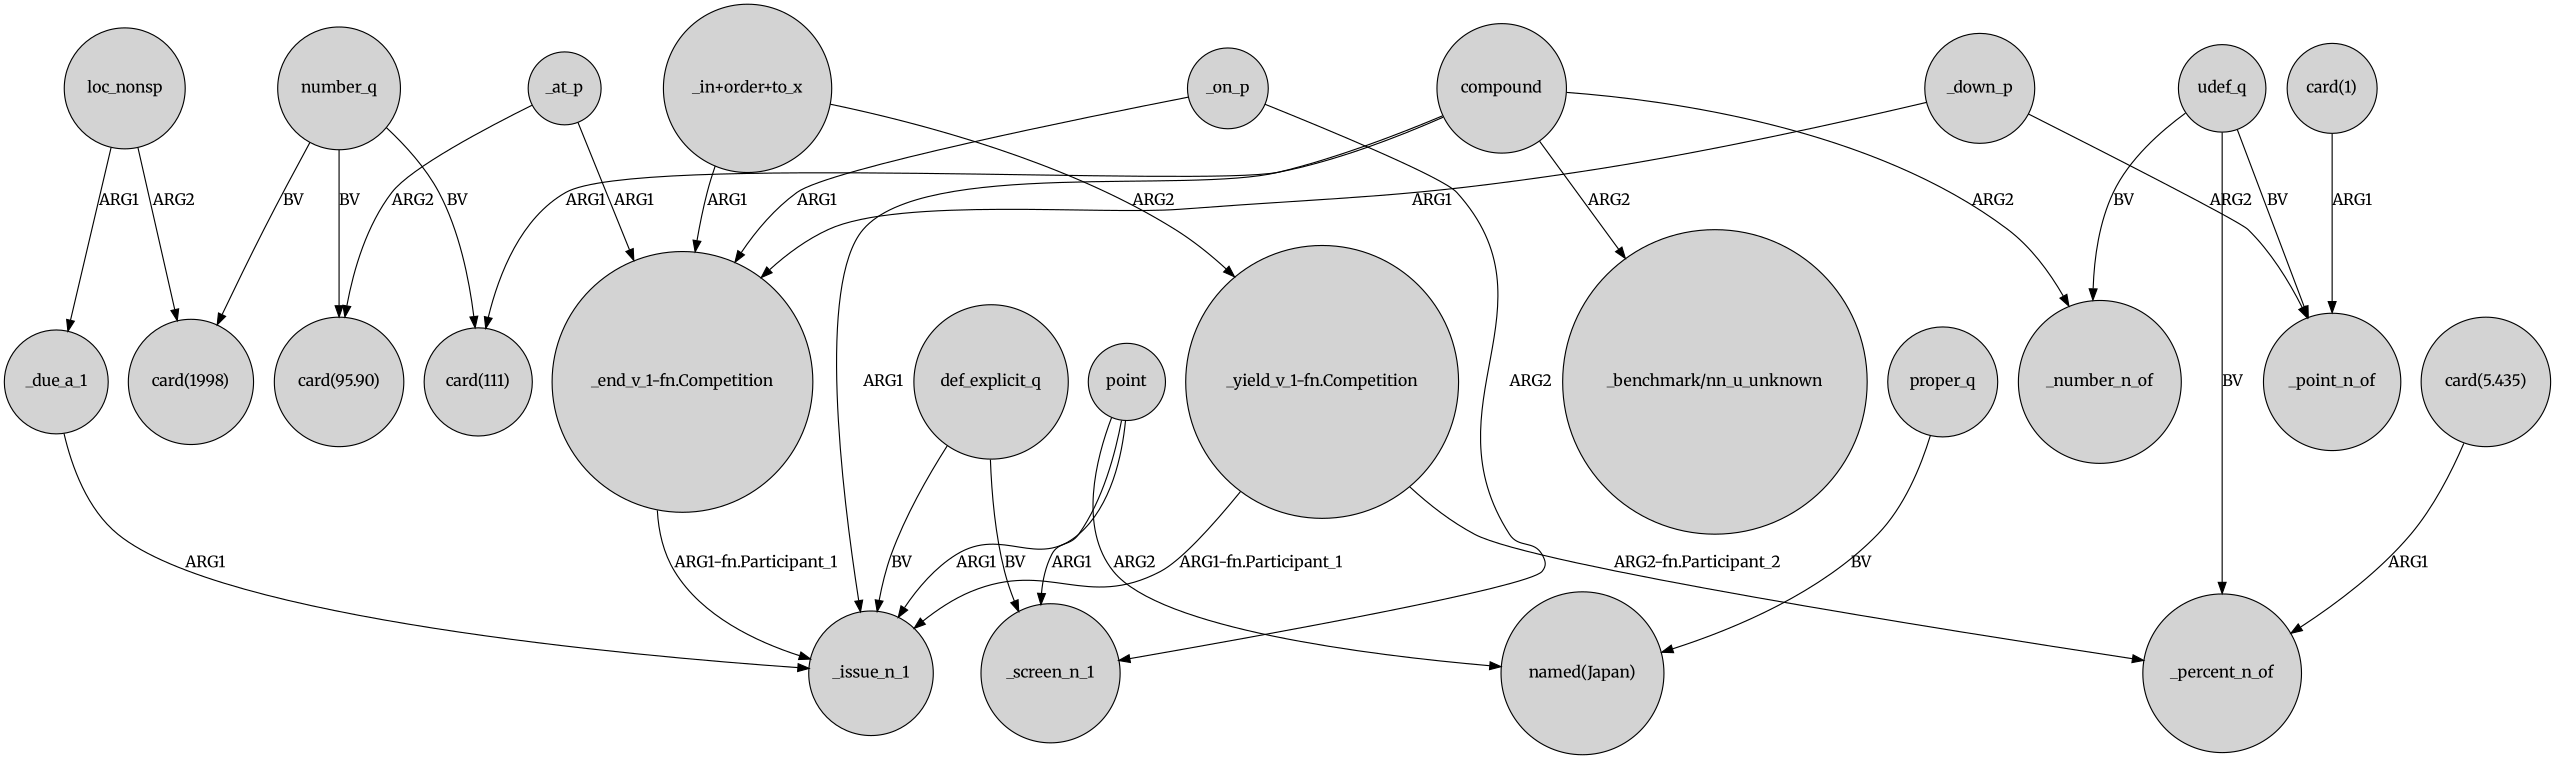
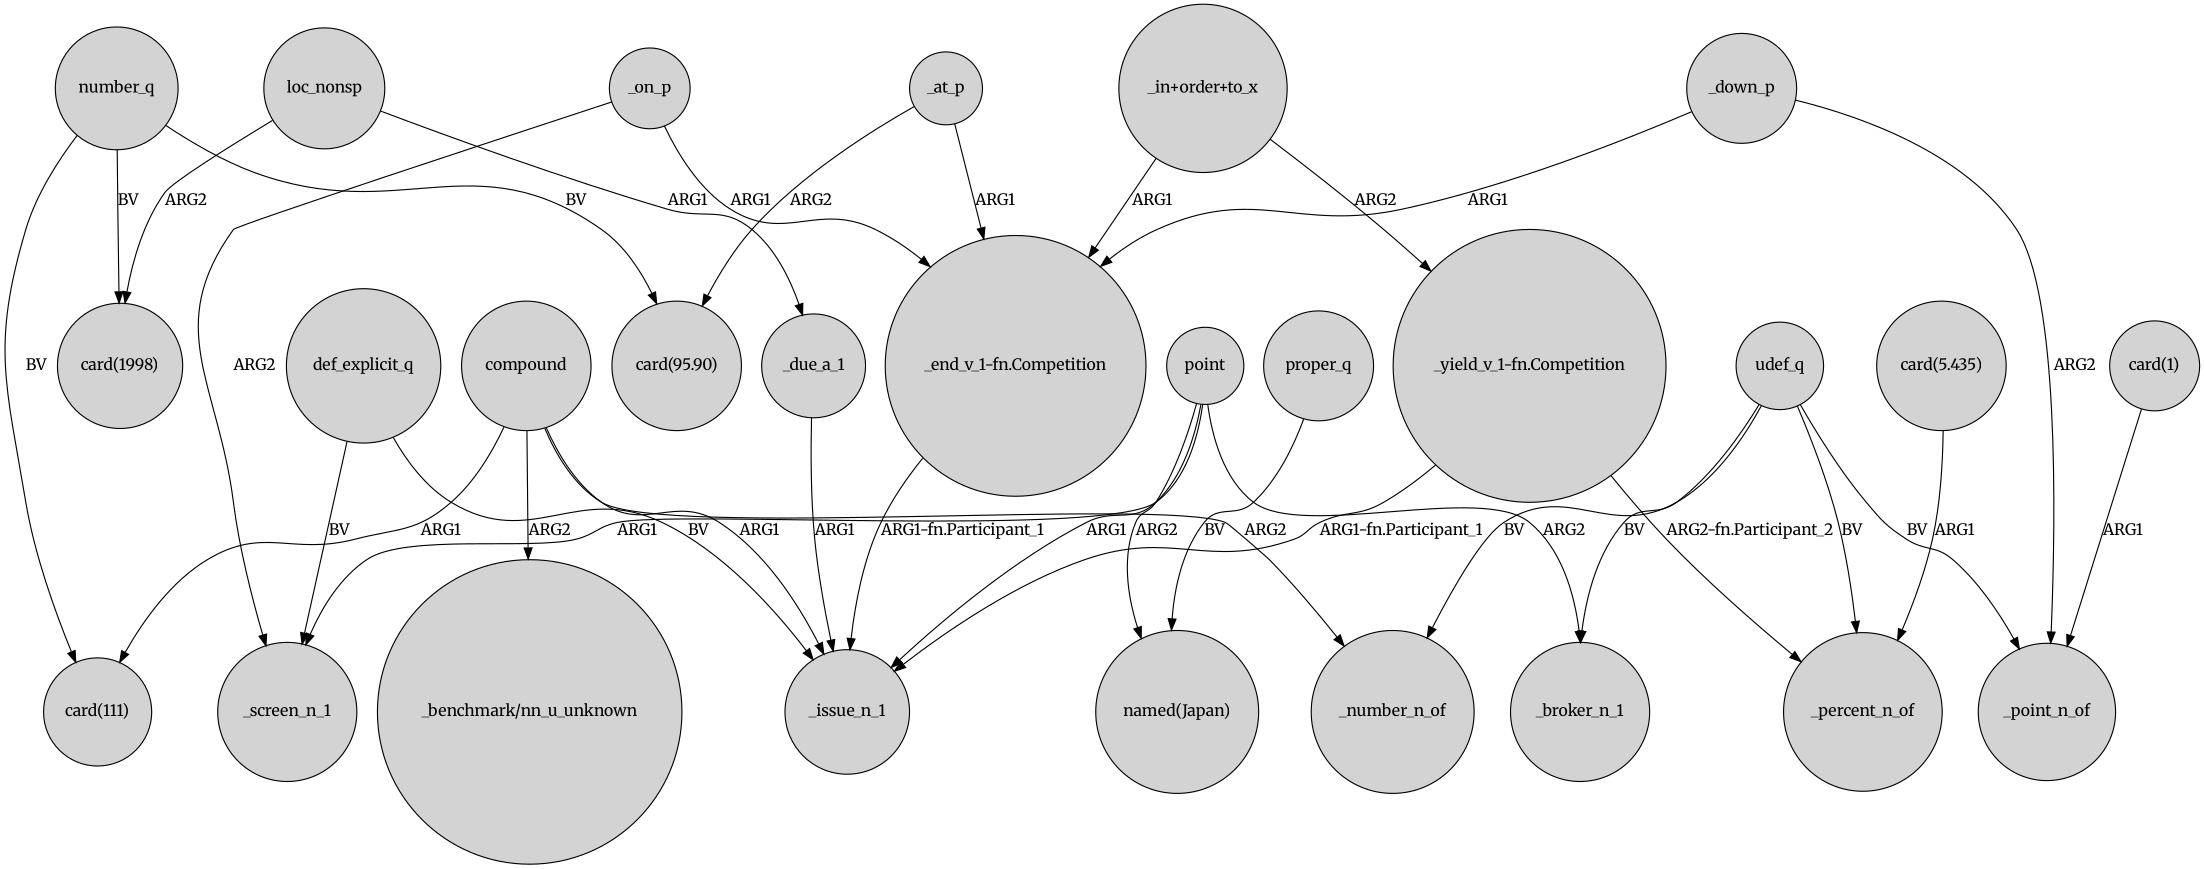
none -> (1580, 712)
